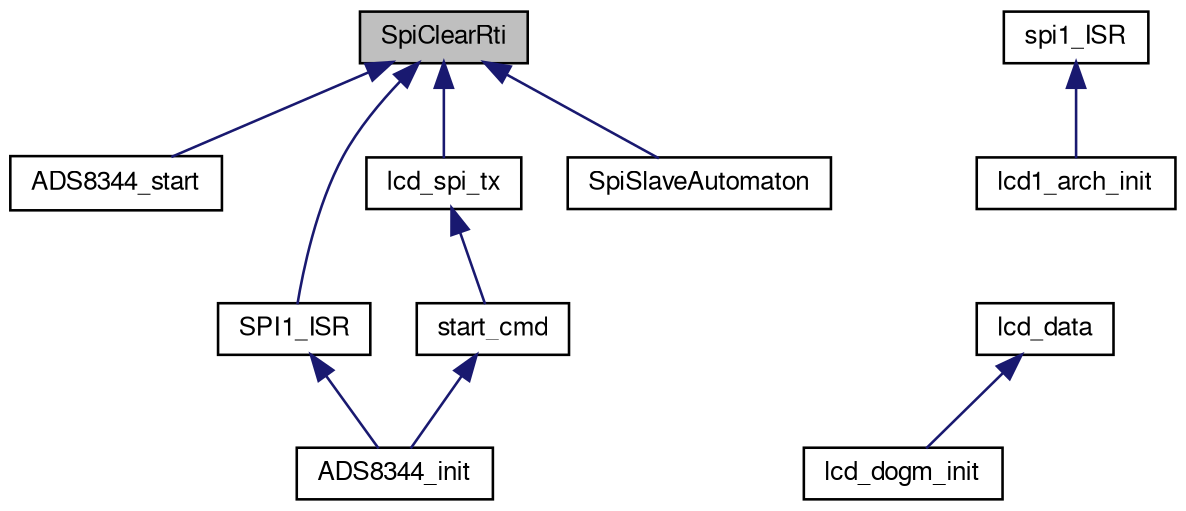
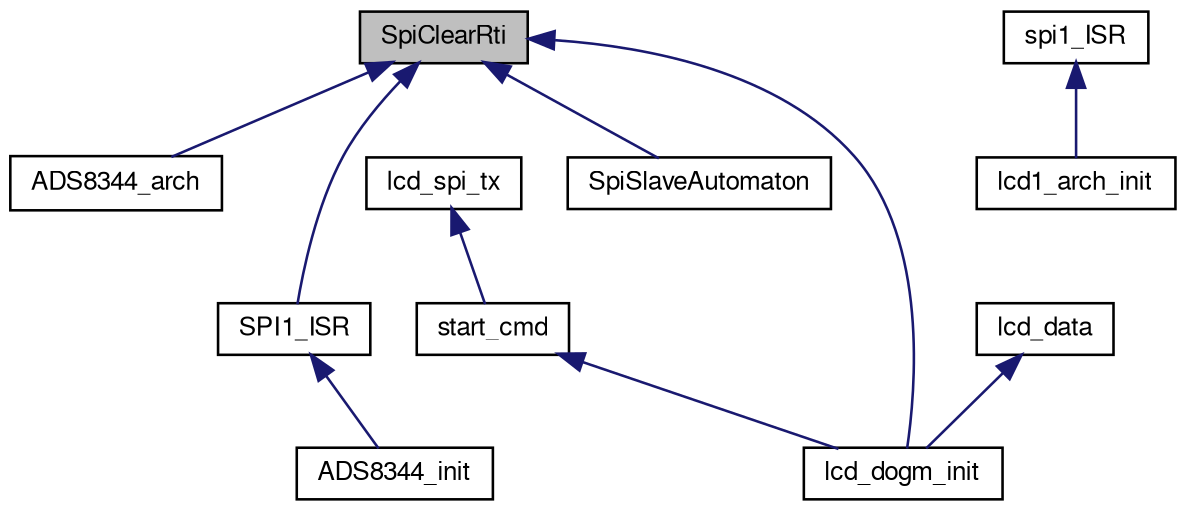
(444, 123) -> (846, 148)
(116, 183) -> (116, 183)
(436, 412) -> (711, 406)
